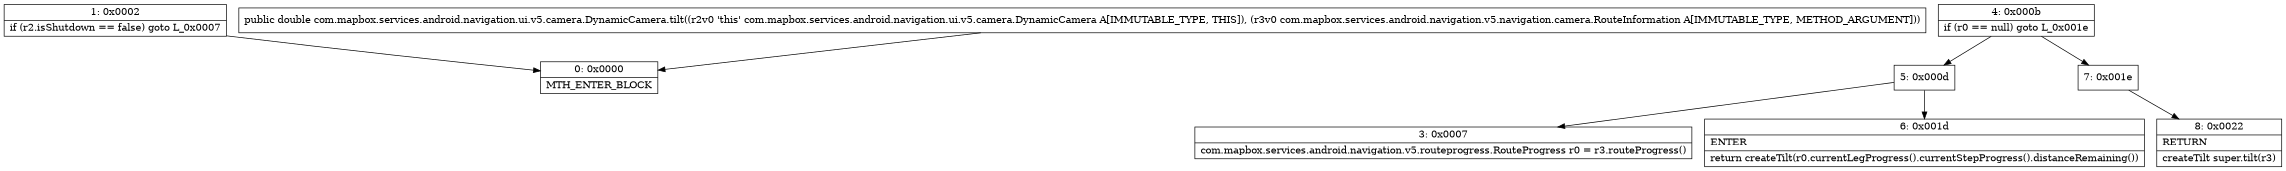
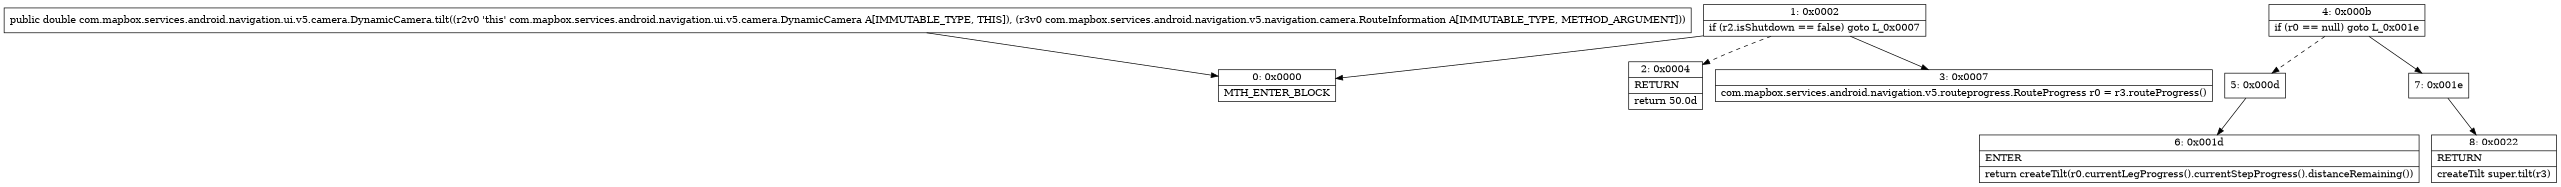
(1971, 49) -> (2301, 53)
none -> (1666, 86)
(1729, 104) -> (1886, 52)
